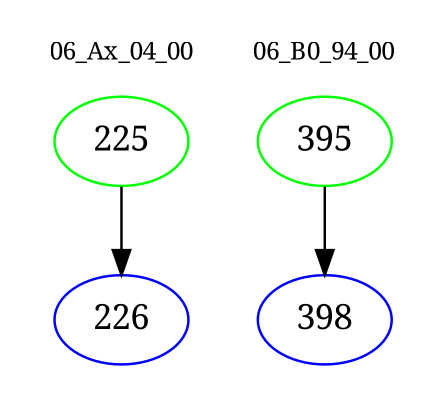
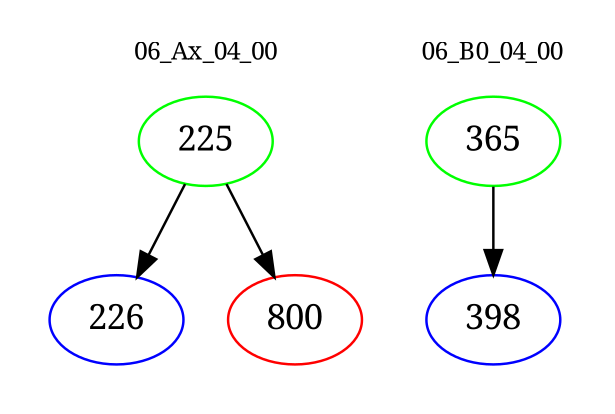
(325, 53) -> (493, 53)
(325, 141) -> (493, 141)
none -> (295, 320)
